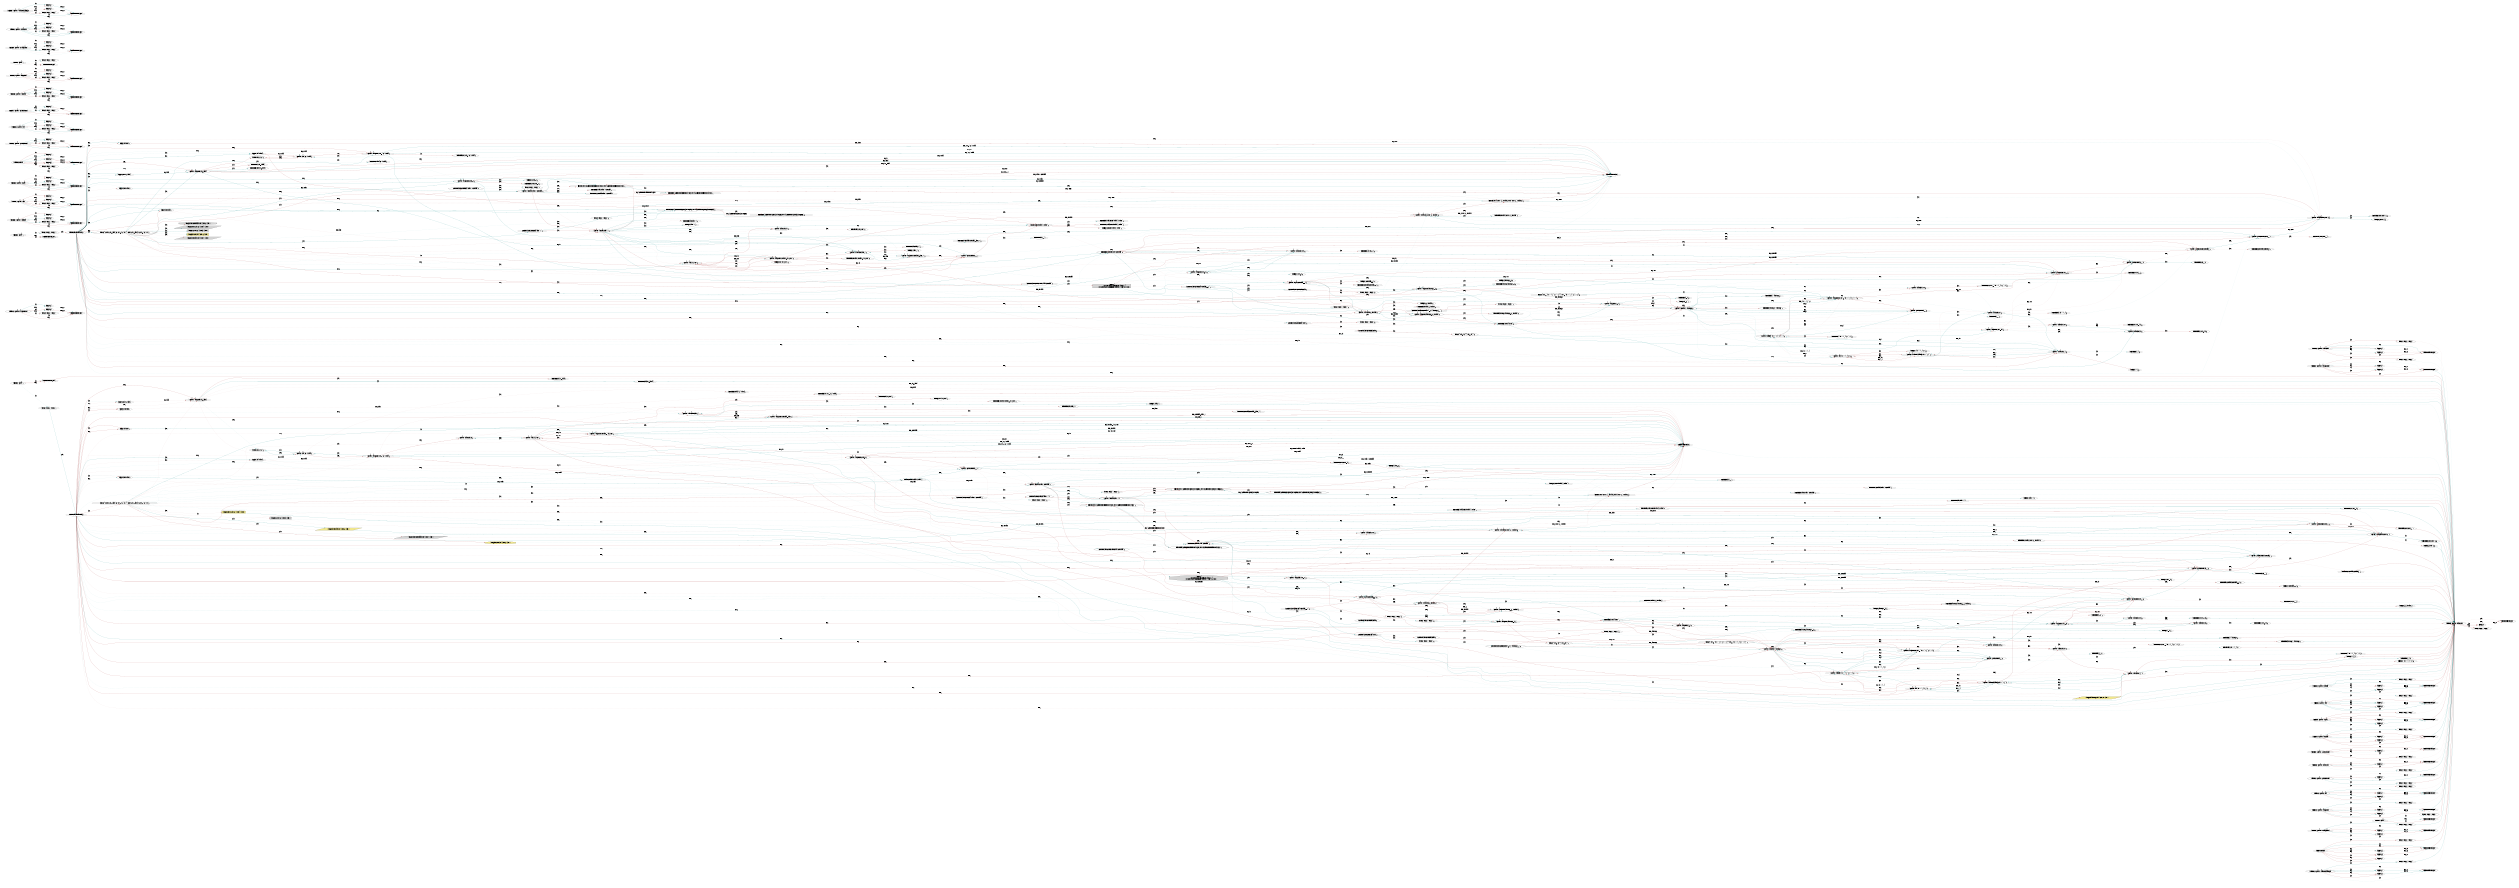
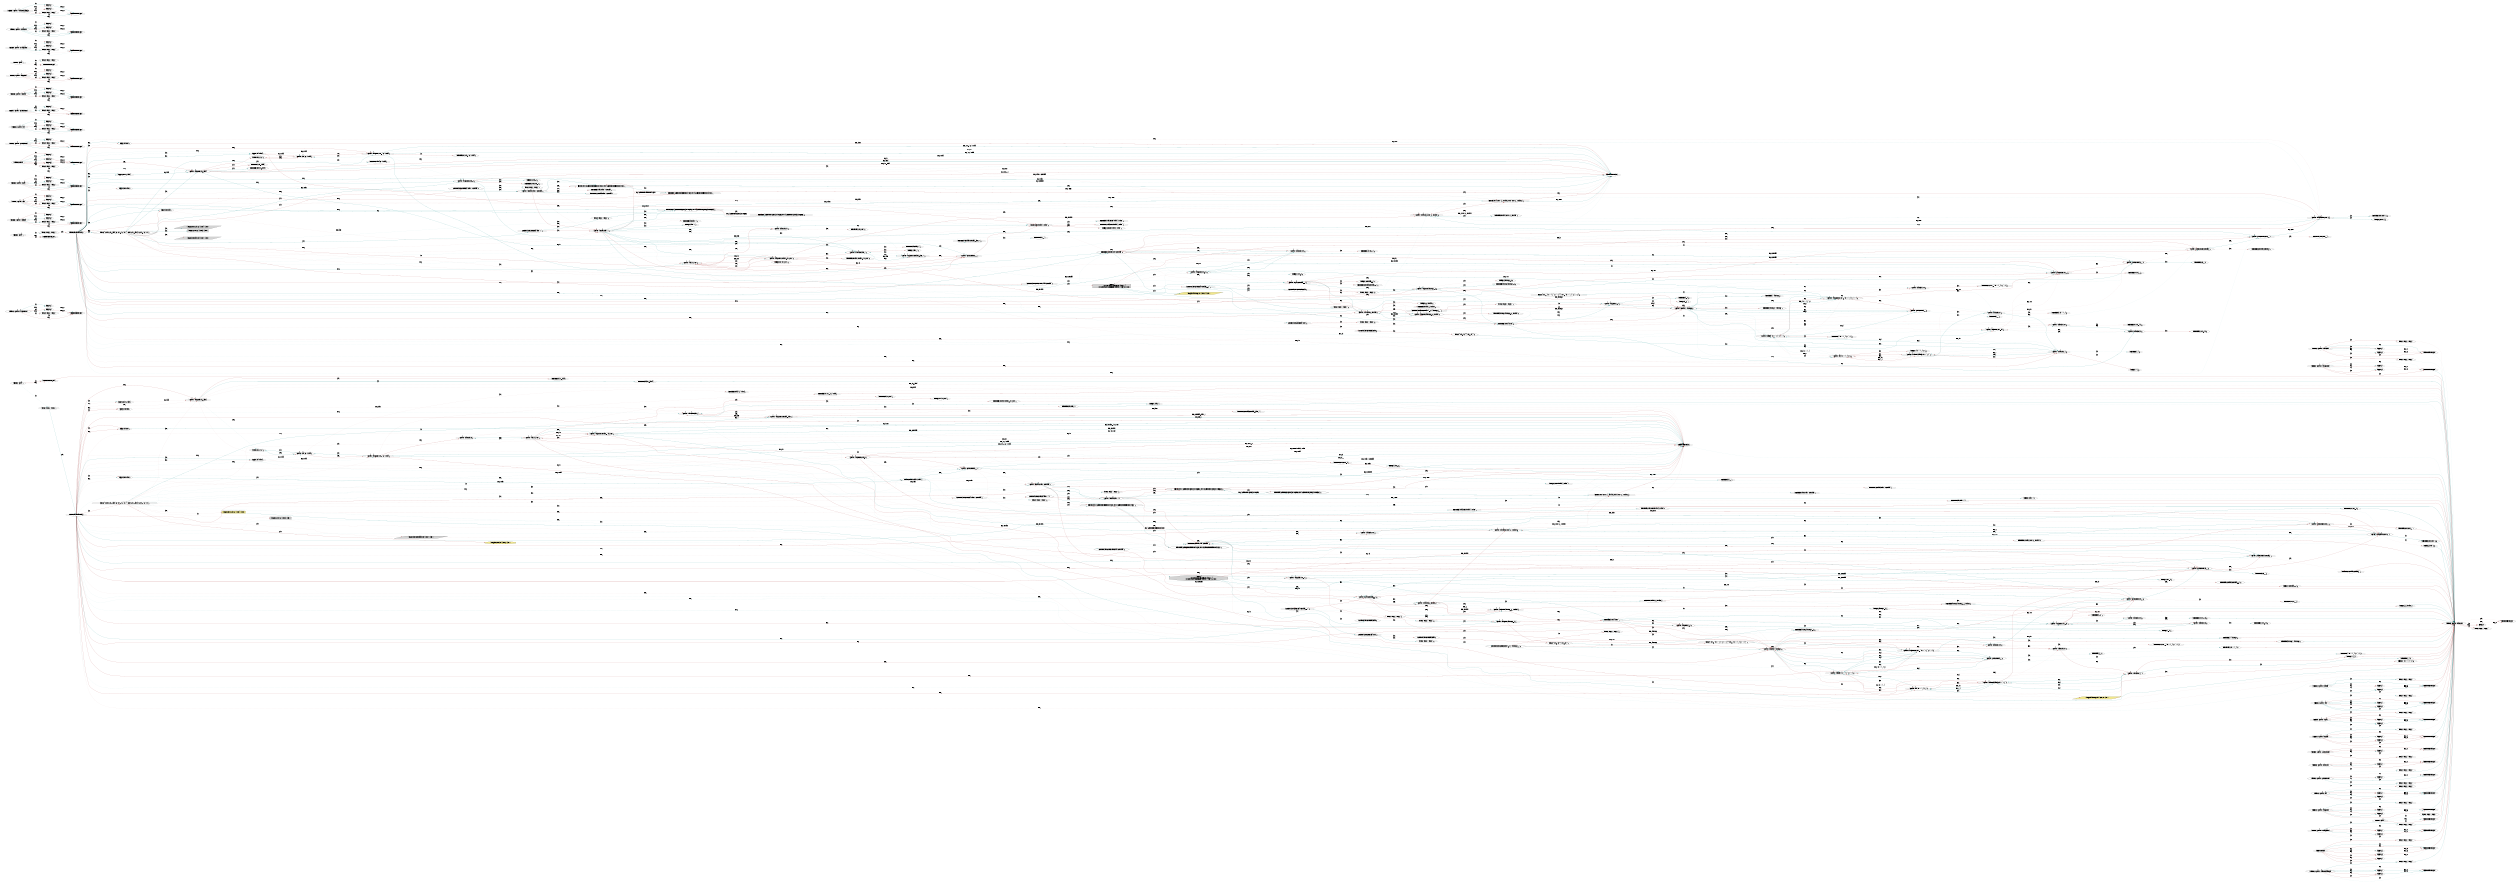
(198, 223) -> none
(198, 234) -> none
none -> (1199, 293)
(339, 529) -> none
